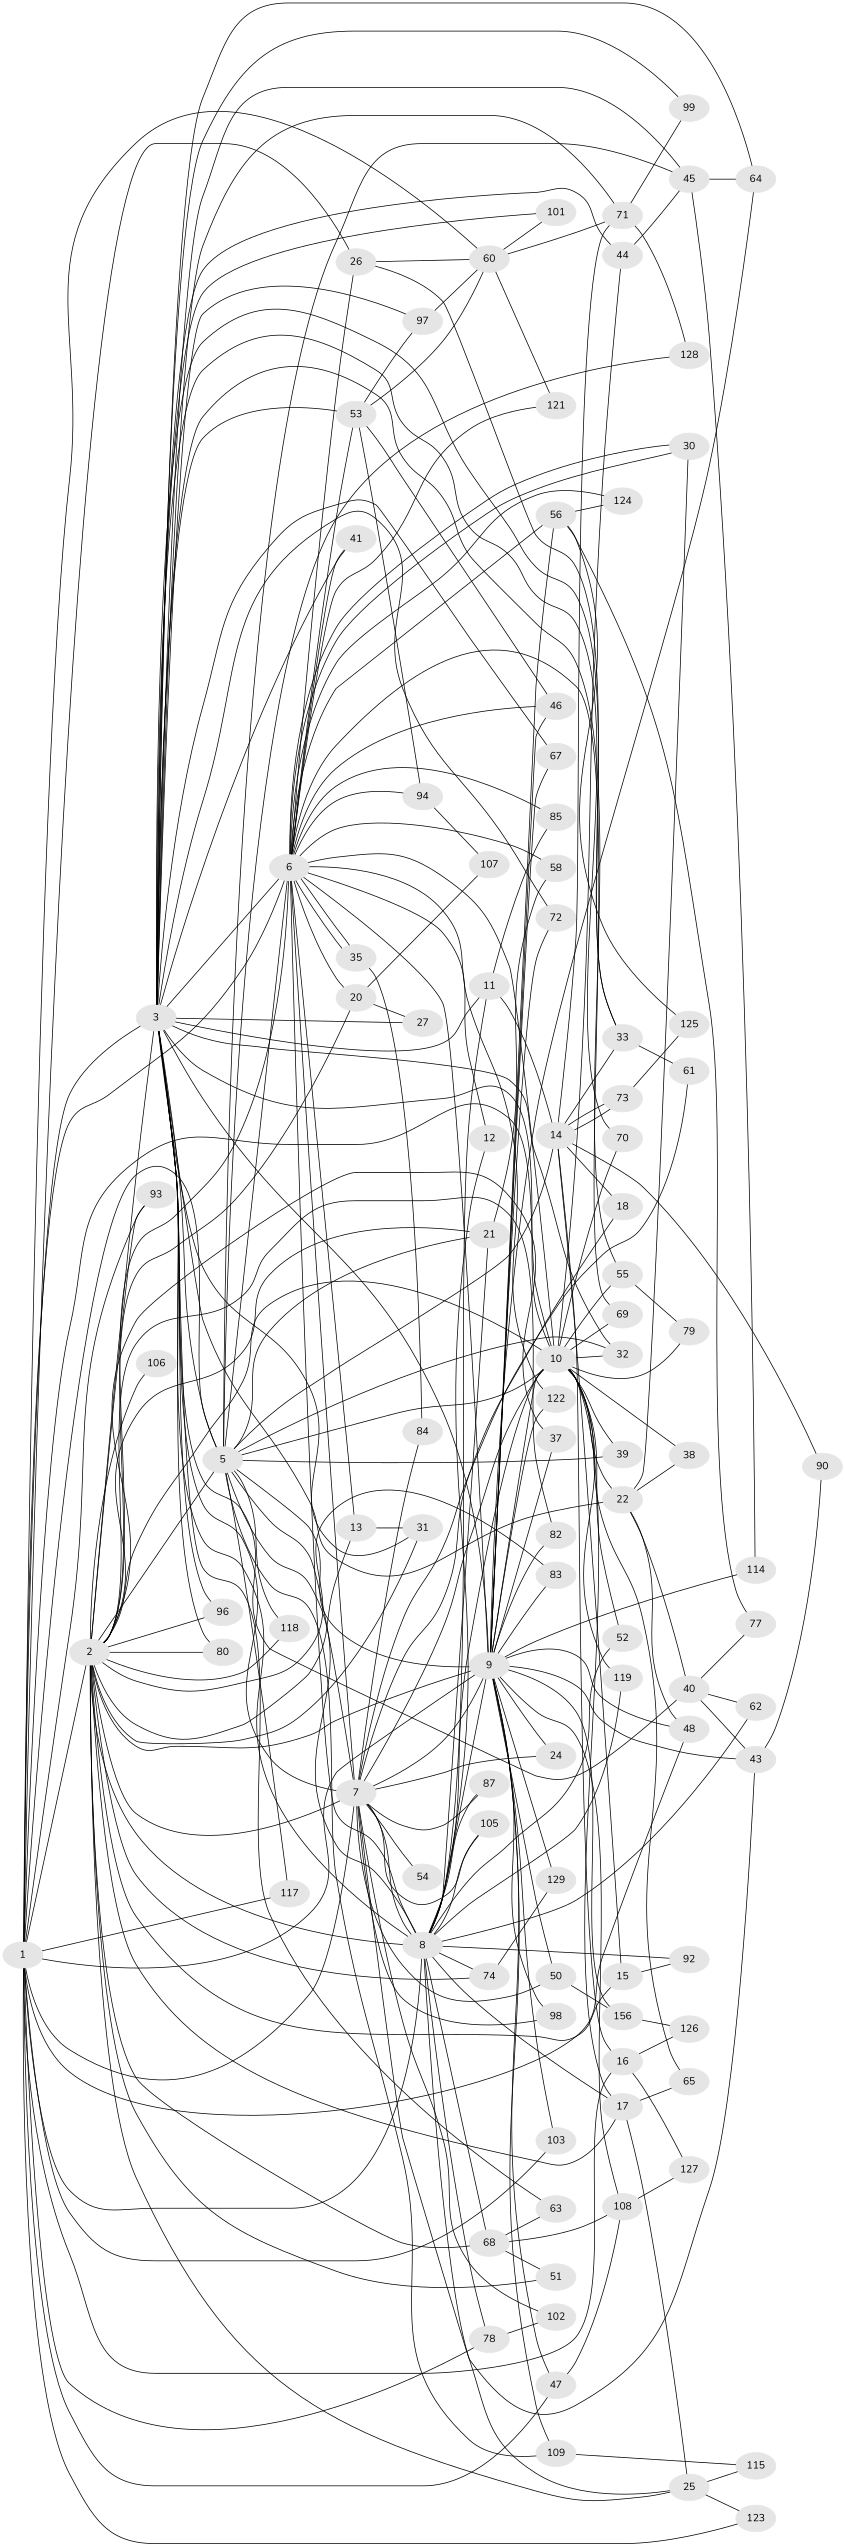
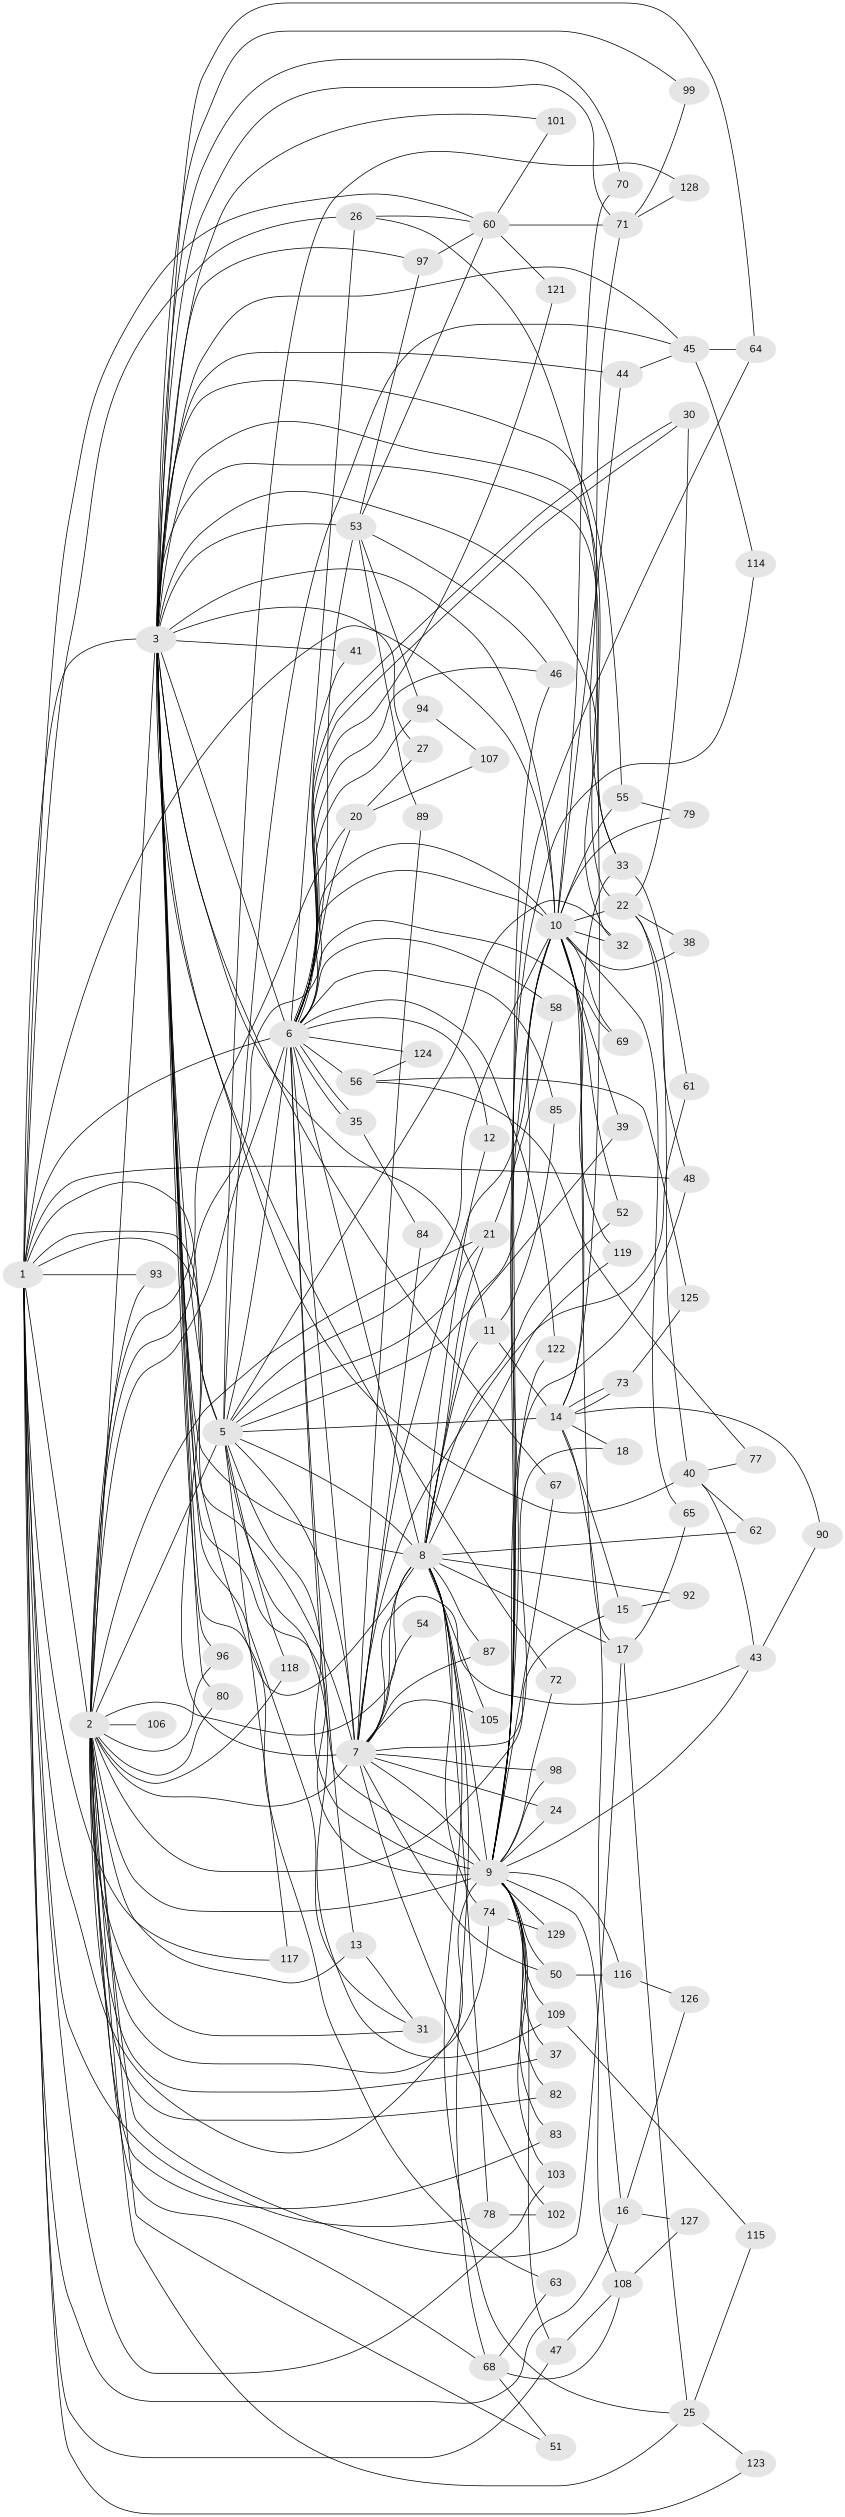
none -> (423, 817)
(517, 1090) -> none
(623, 2017) -> (623, 1975)
